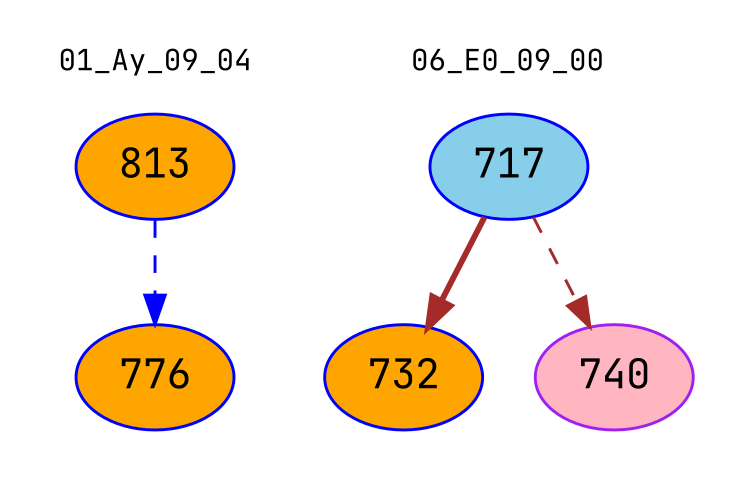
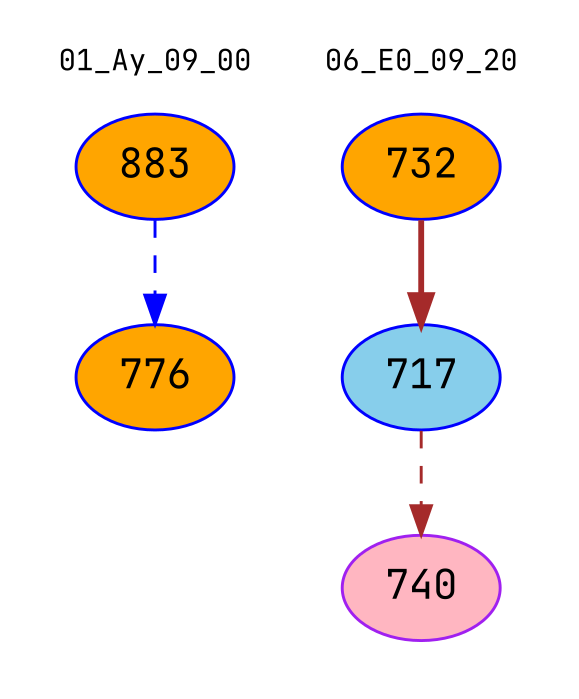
(156, 63) -> (156, 63)
(509, 63) -> (423, 63)
(155, 167) -> (155, 167)
(463, 259) -> (421, 258)
